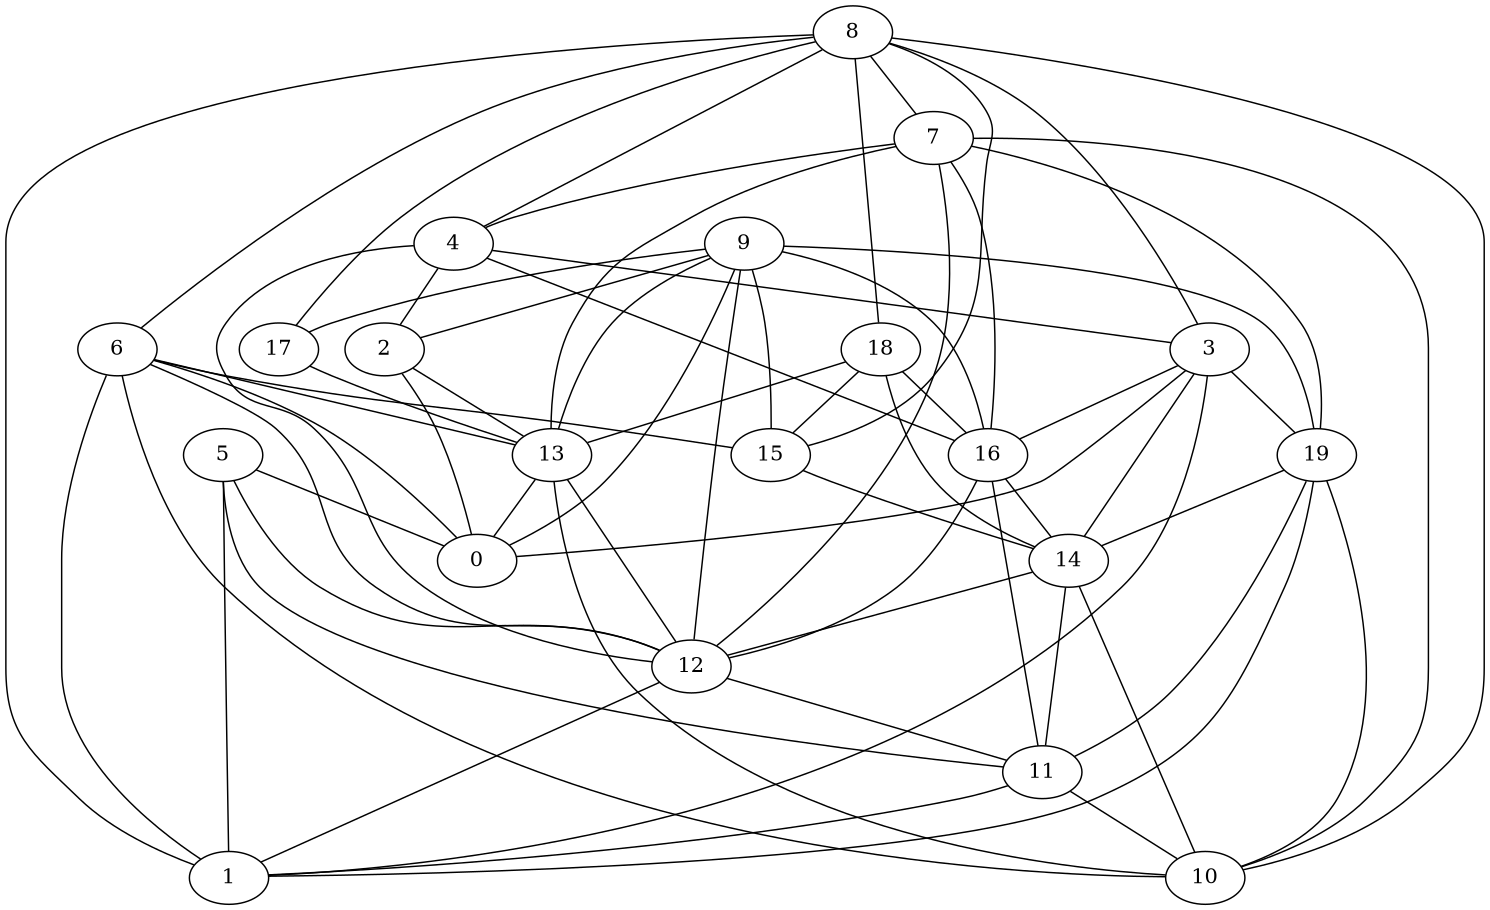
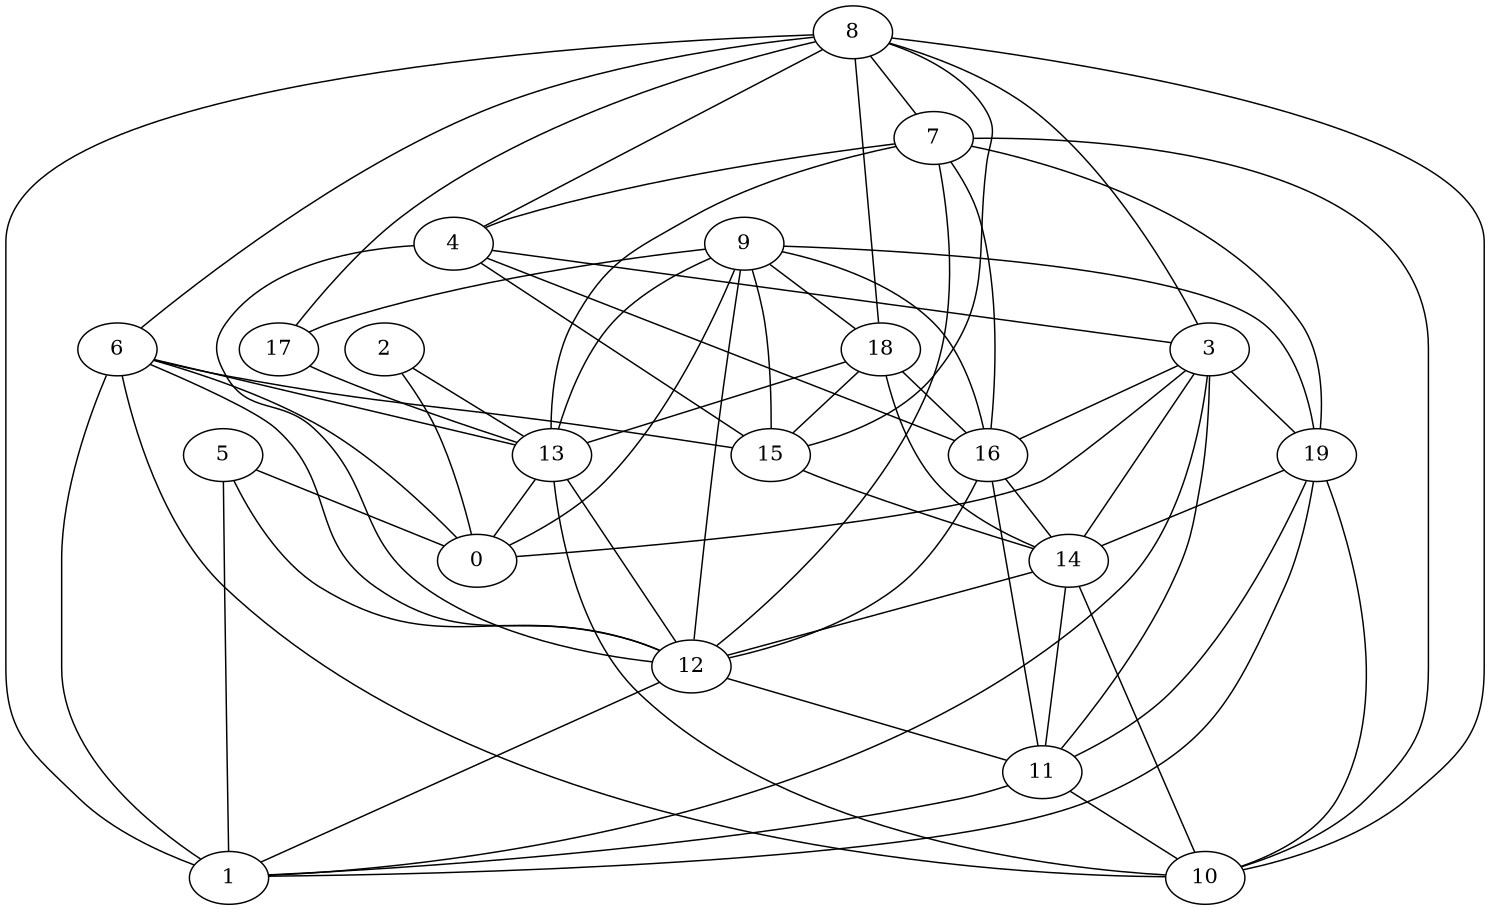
(426, 287) -> (612, 349)
(557, 299) -> (823, 305)
(566, 701) -> (1175, 577)
